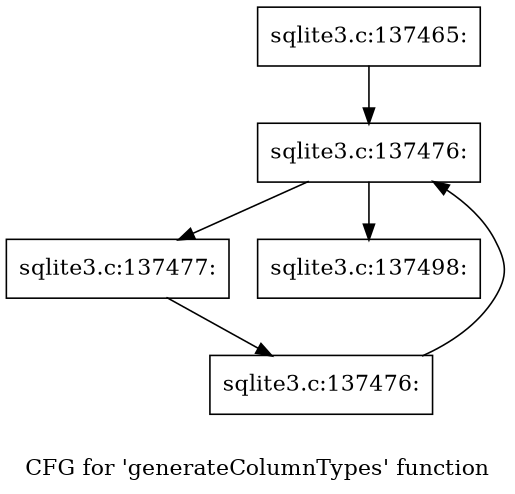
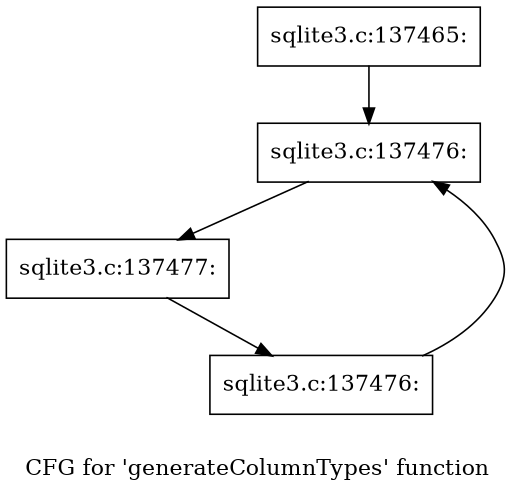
(369, 269) -> none
